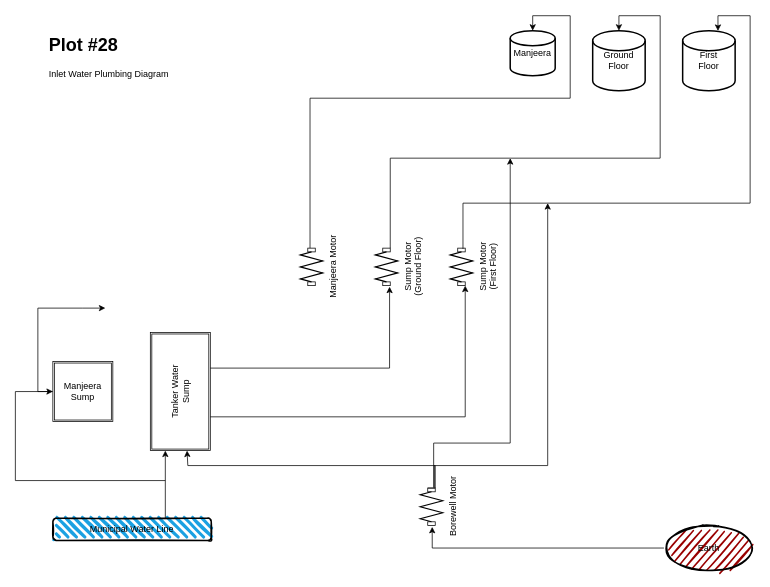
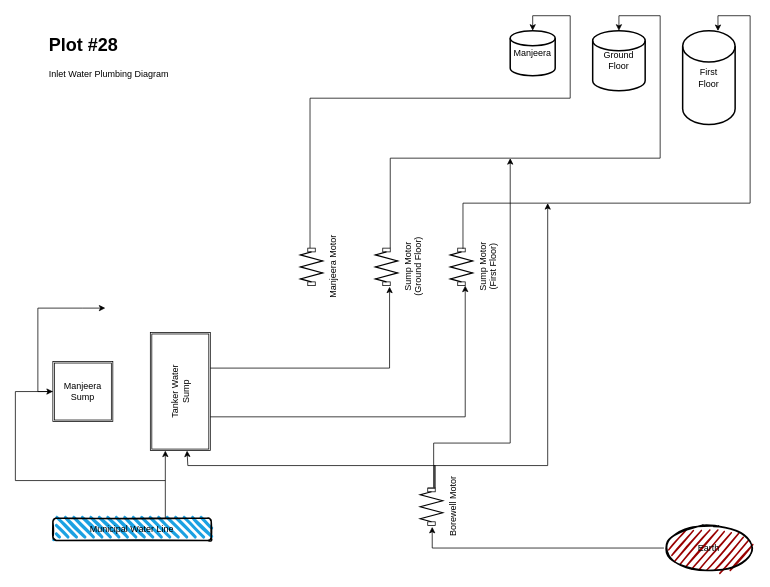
(709, 60) -> (709, 77)
